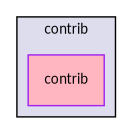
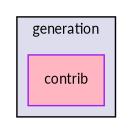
(66, 30) -> (66, 30)
